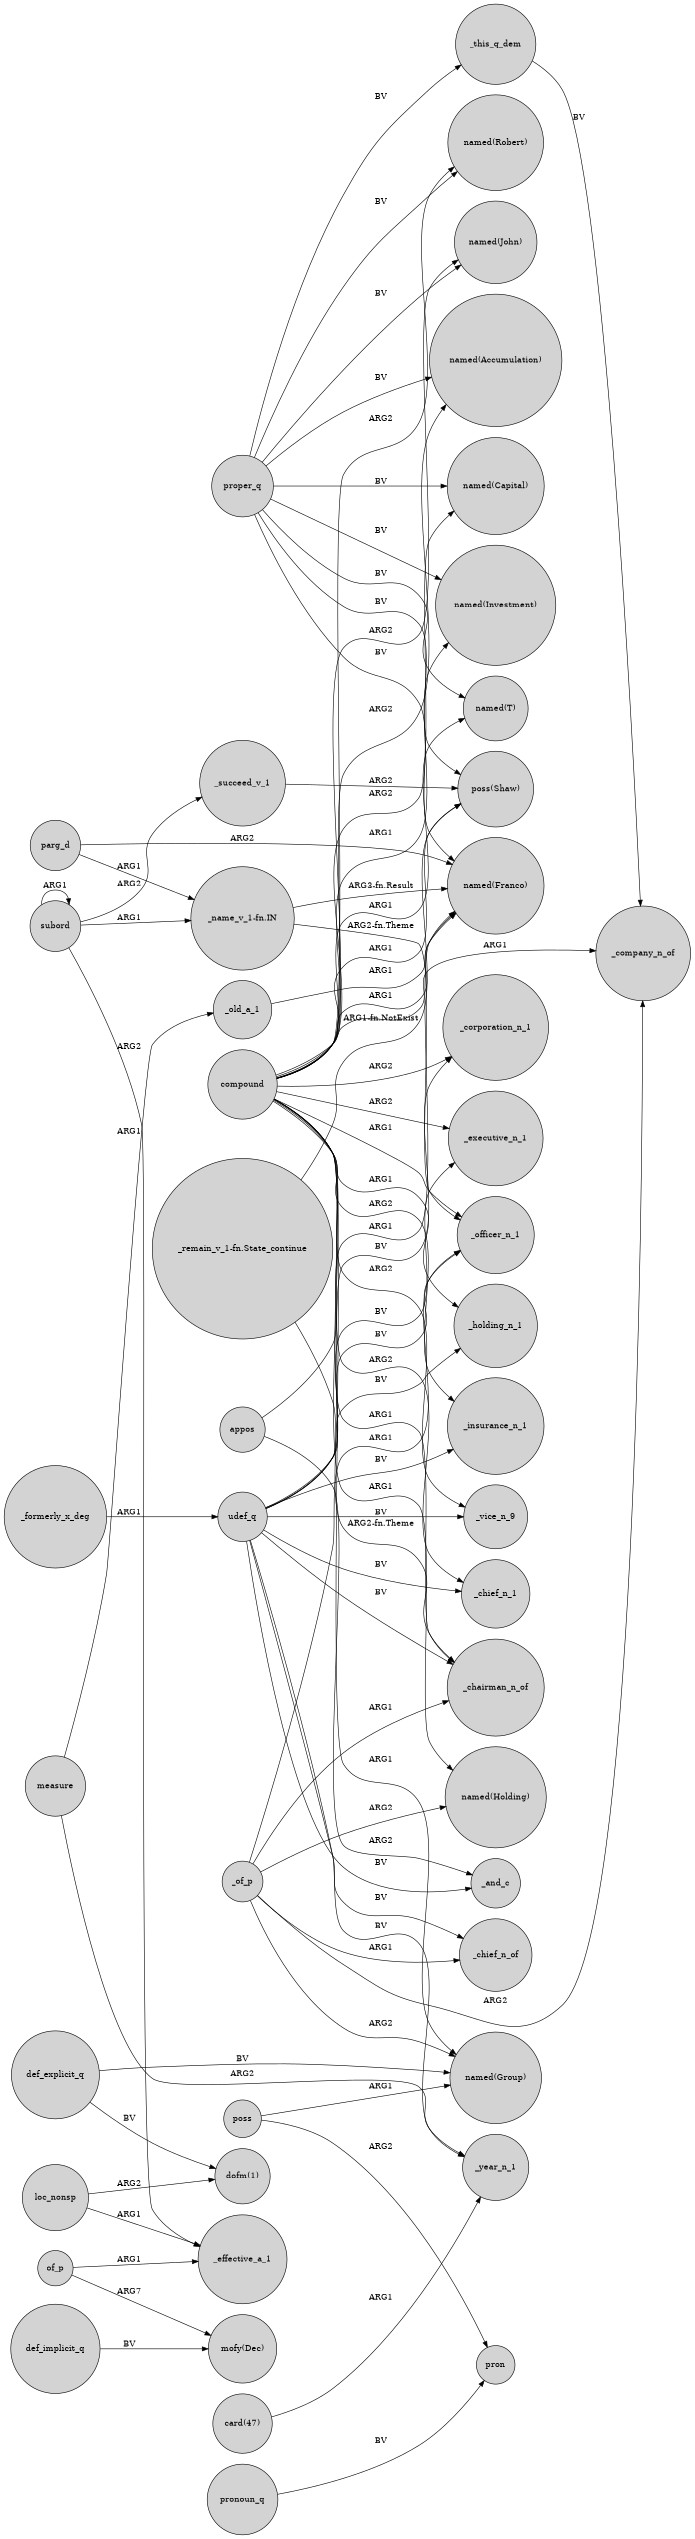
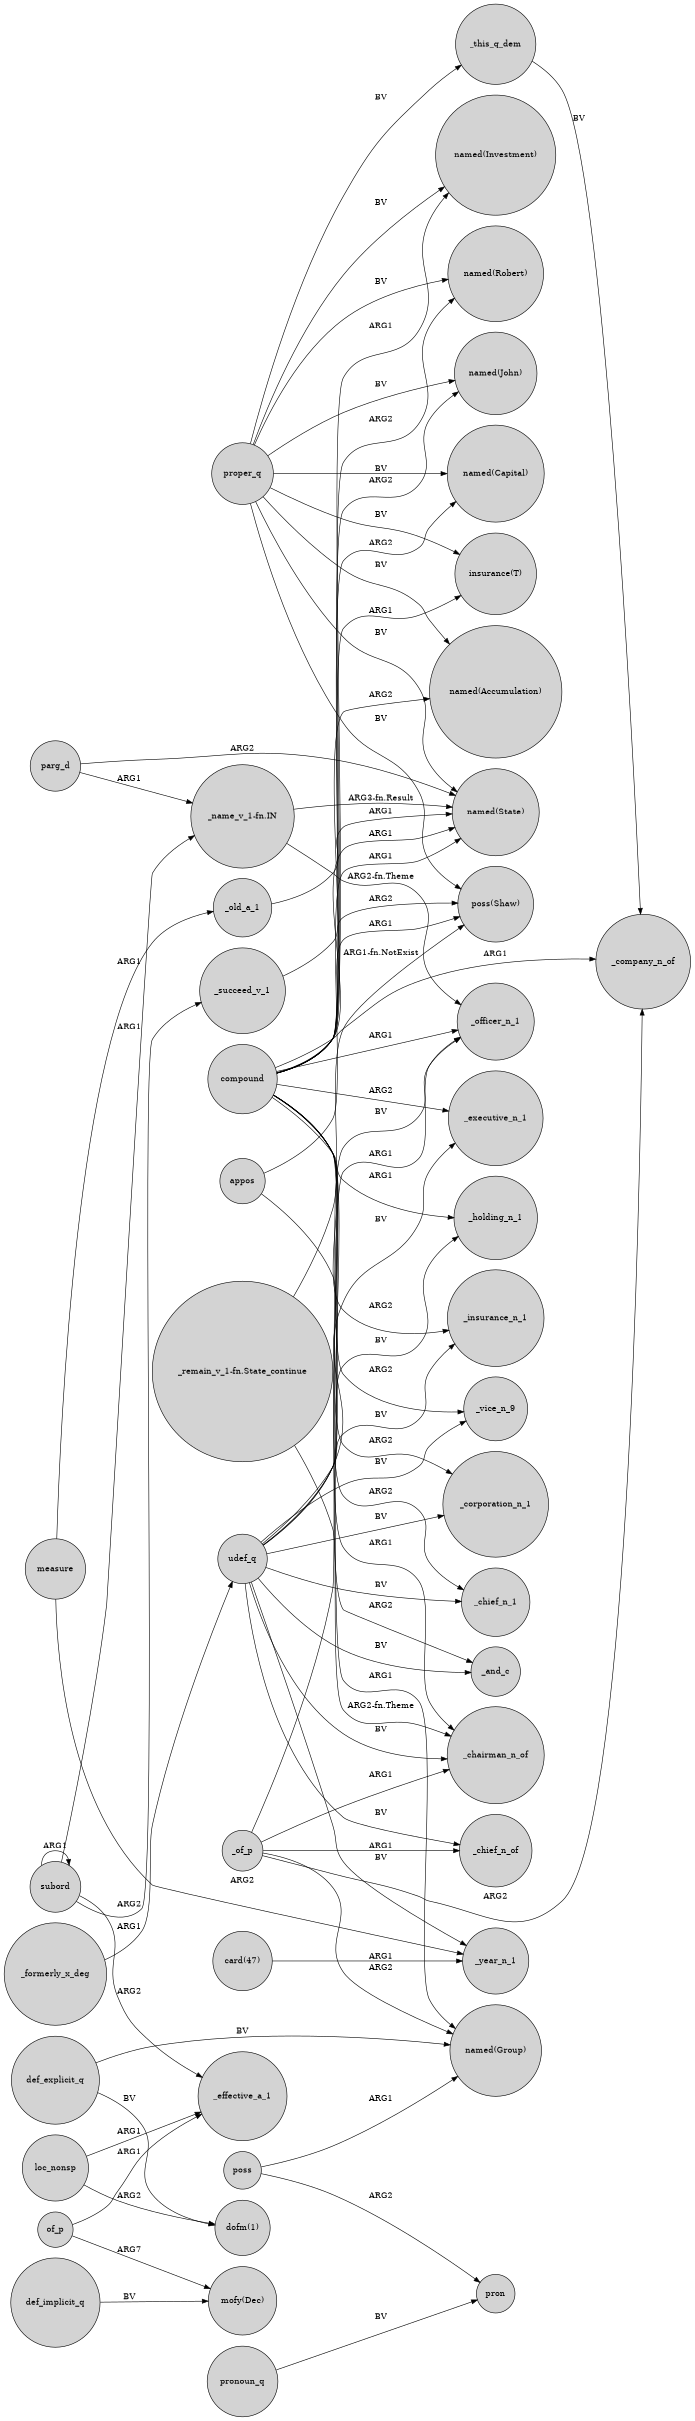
(496, 708) -> (496, 574)
(496, 886) -> (496, 812)
(496, 1797) -> none
